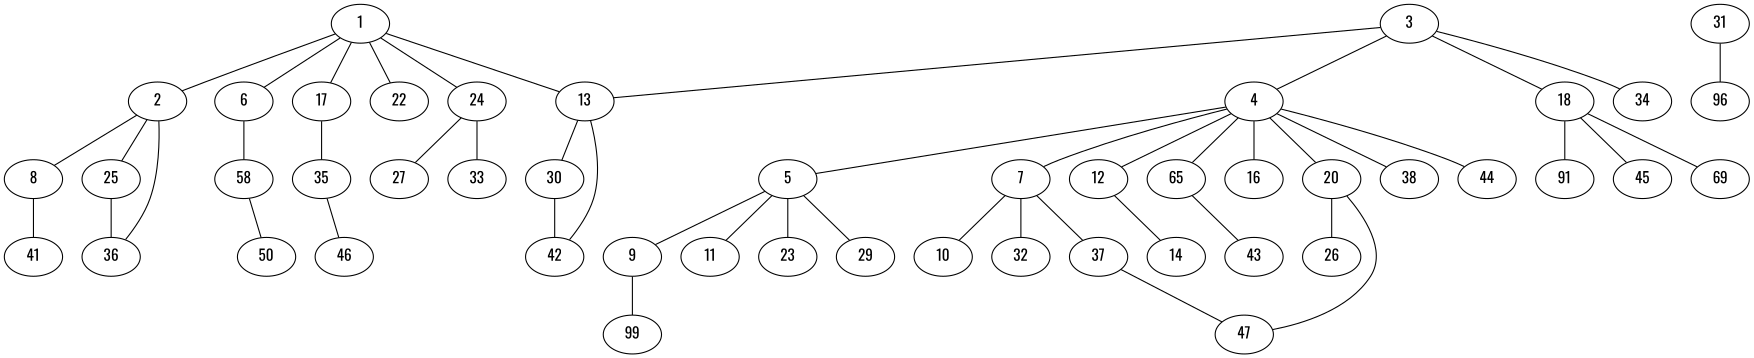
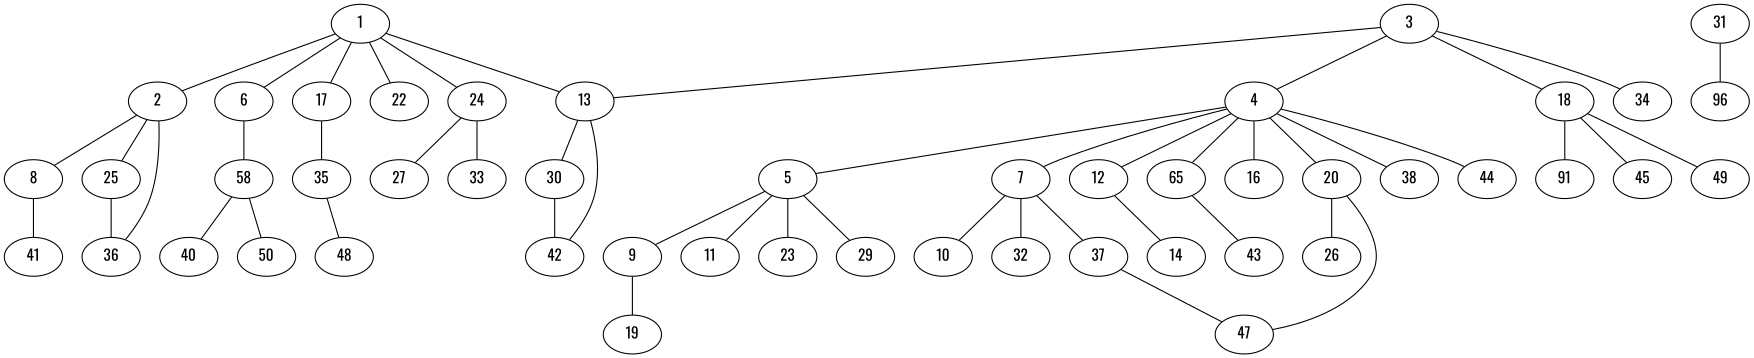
(1720, 179) -> (1720, 179)
none -> (189, 257)
(344, 257) -> (344, 257)
(632, 335) -> (632, 335)
